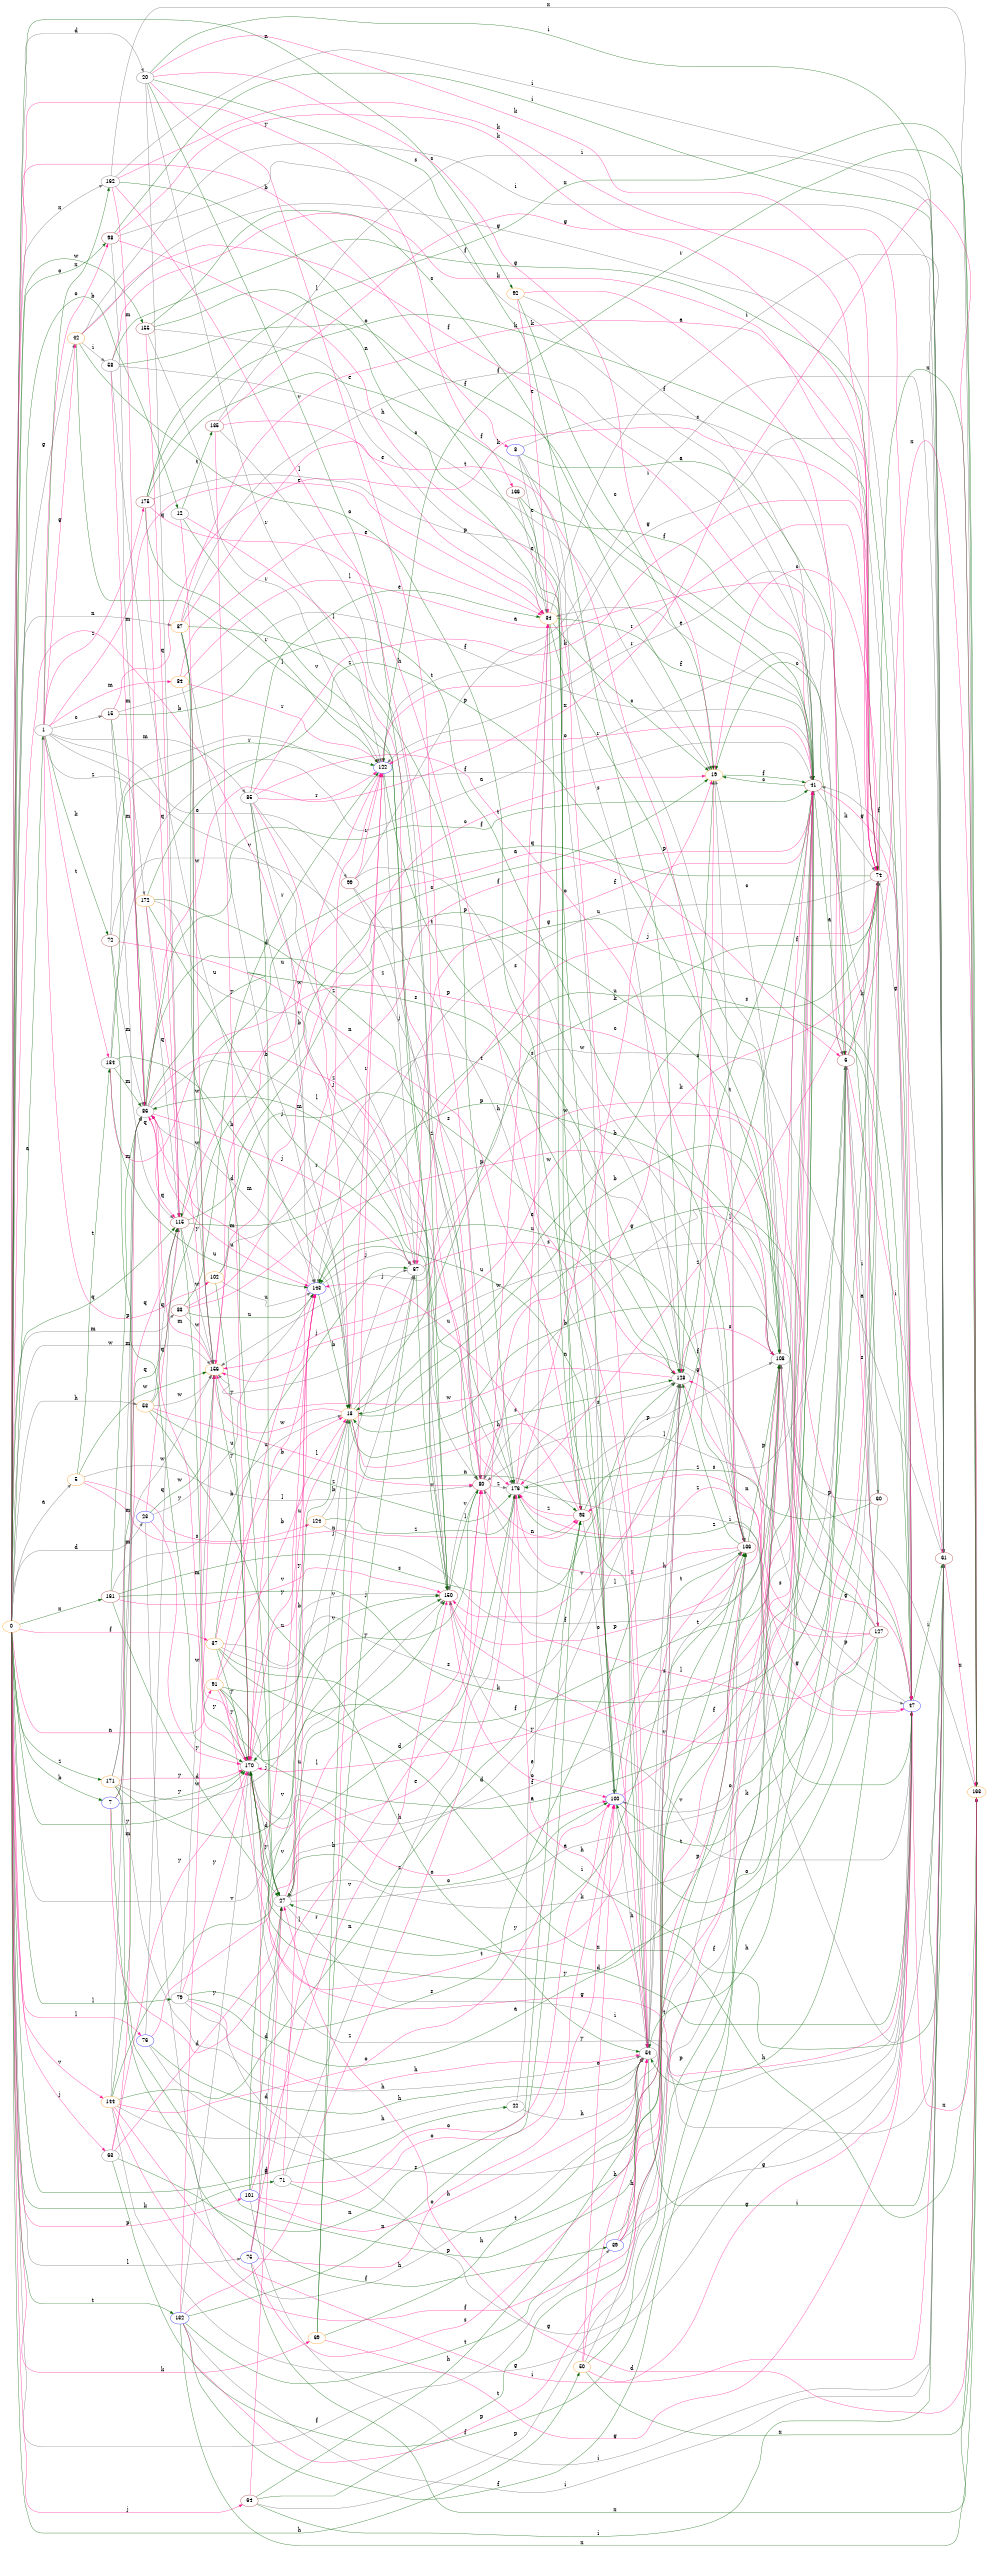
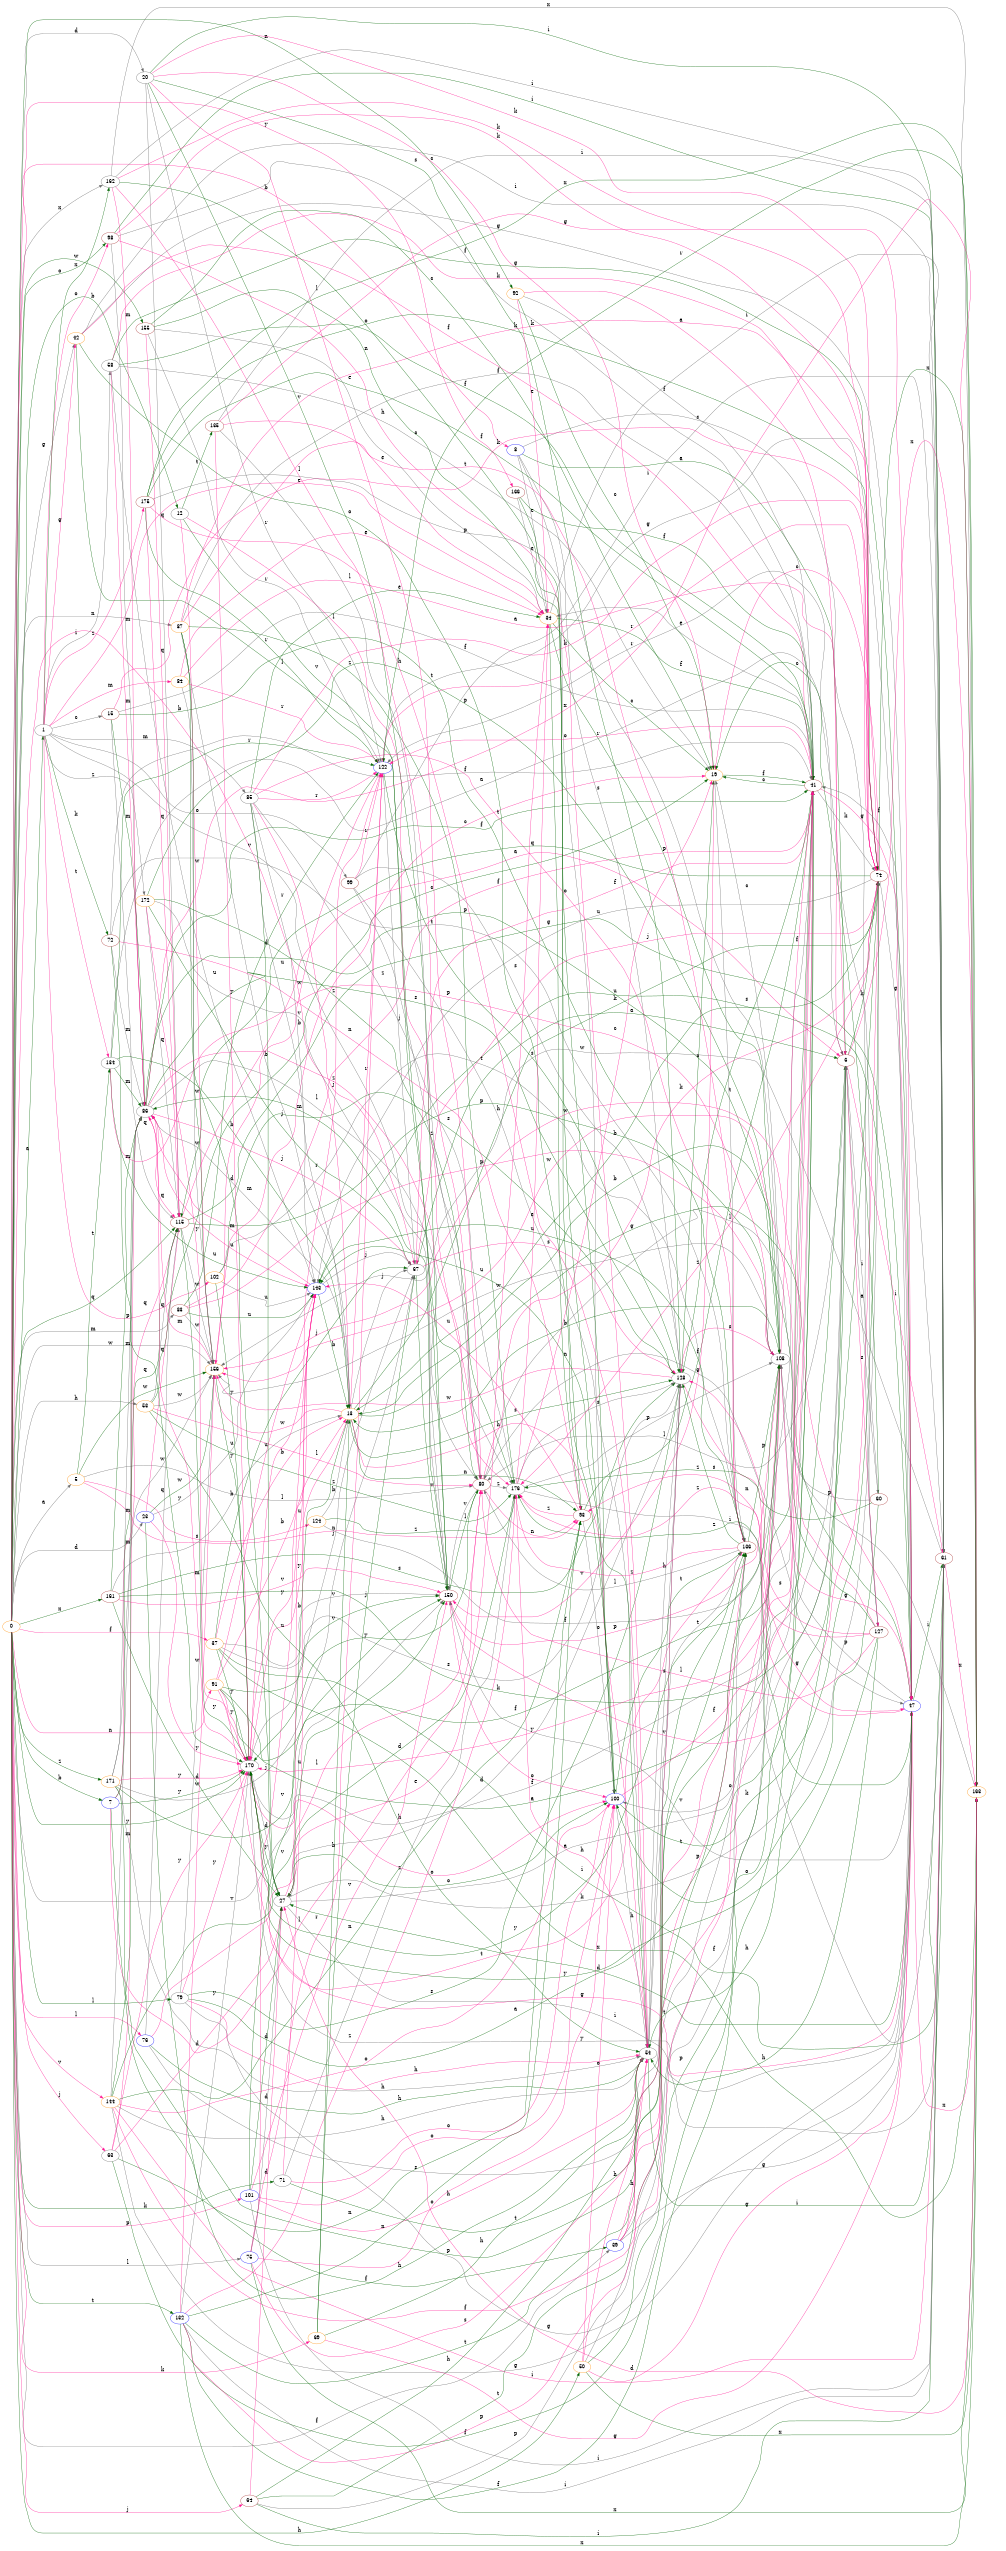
(92, 351) -> (104, 560)
(828, 922) -> (541, 1031)
(516, 2106) -> none
(193, 2157) -> (193, 2157)
